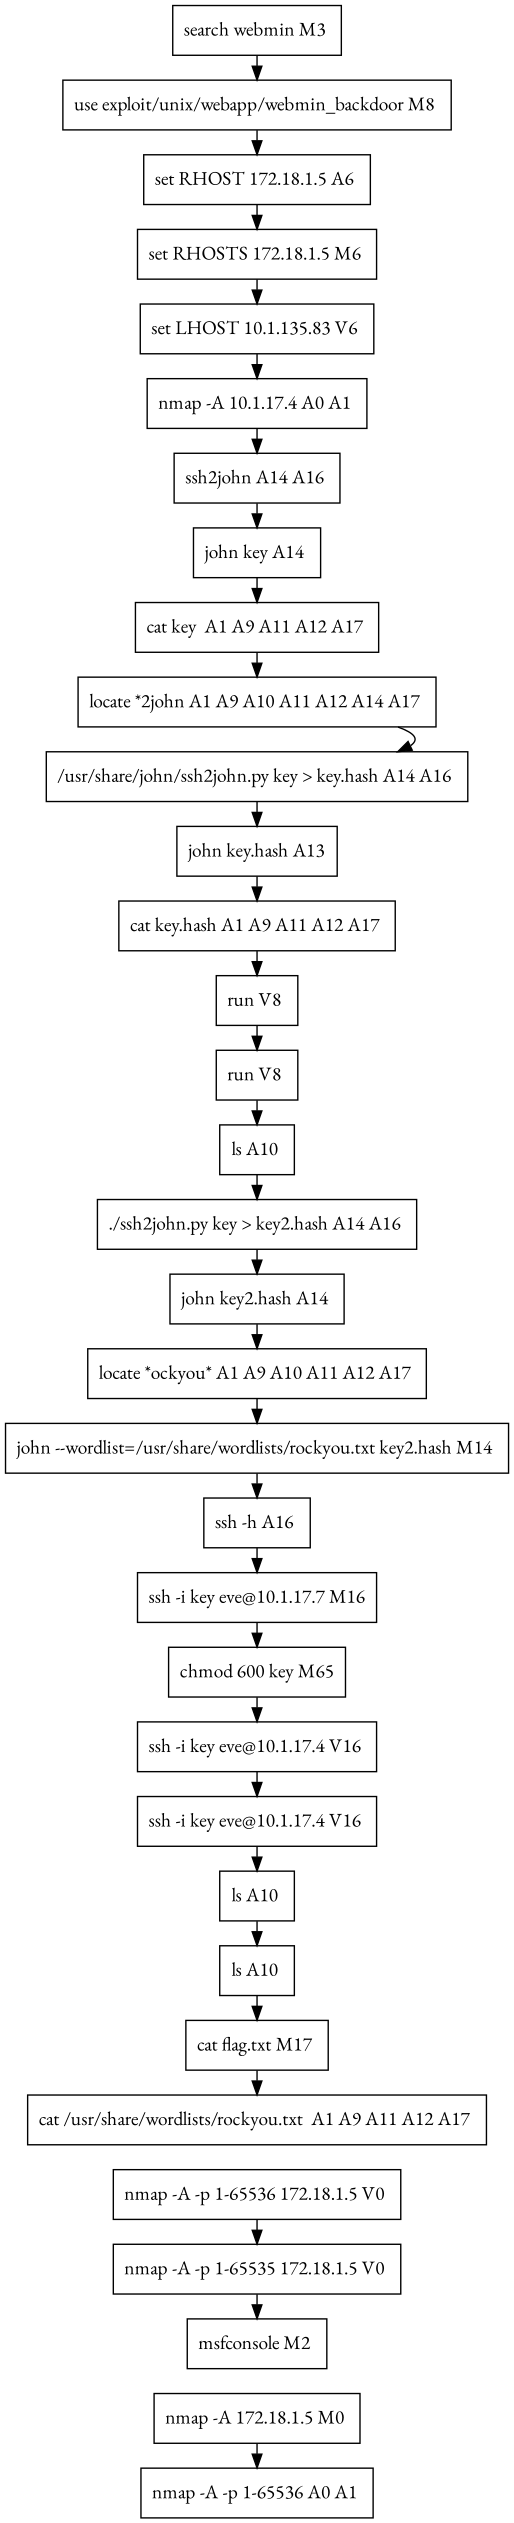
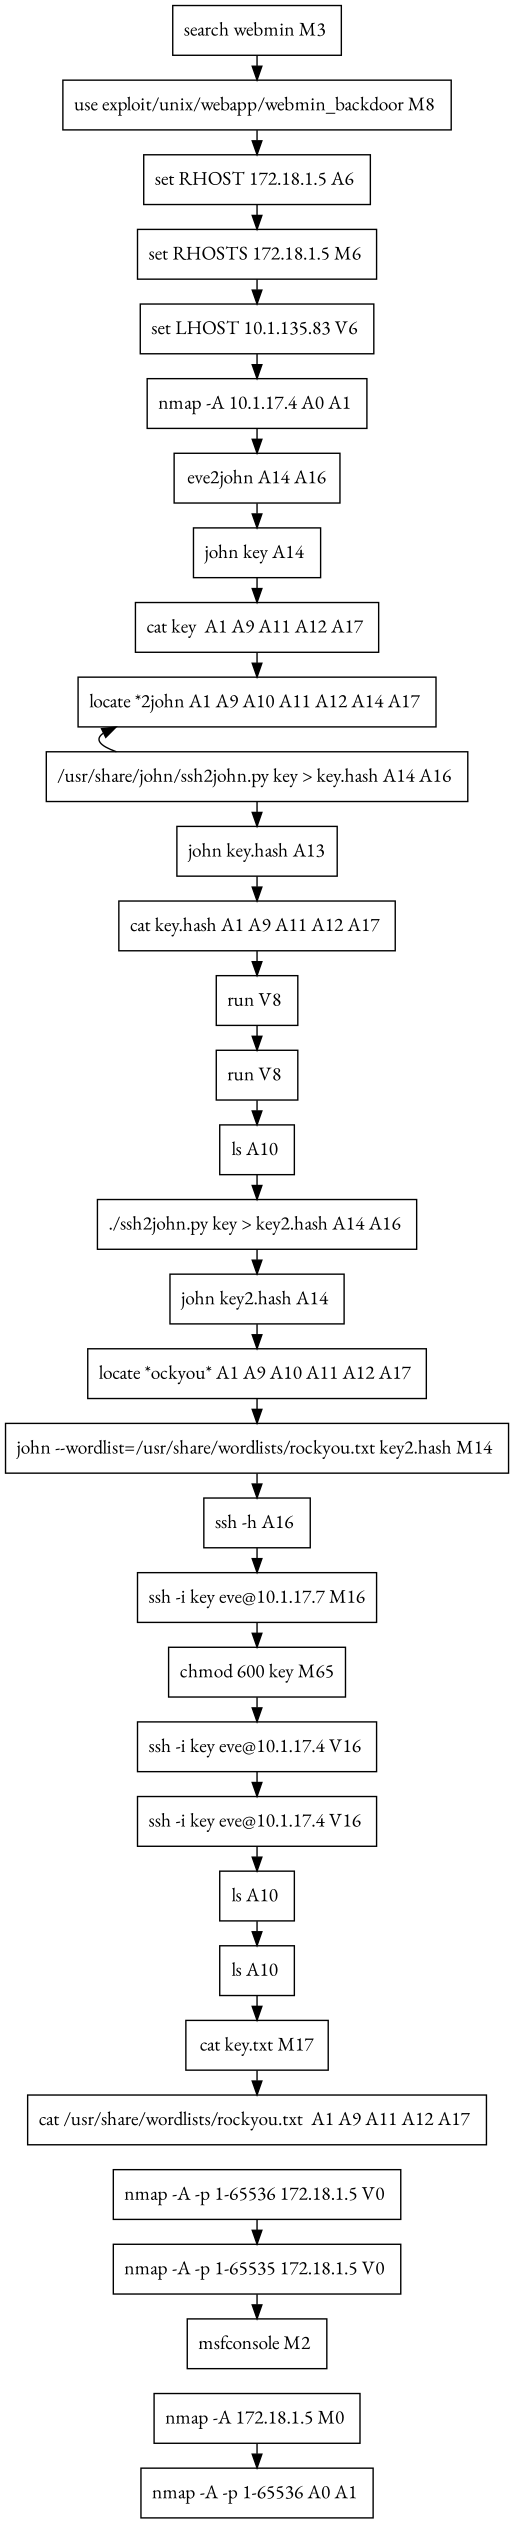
(257, 478) -> (257, 478)
(411, 734) -> (103, 745)
(257, 2045) -> (257, 2045)
